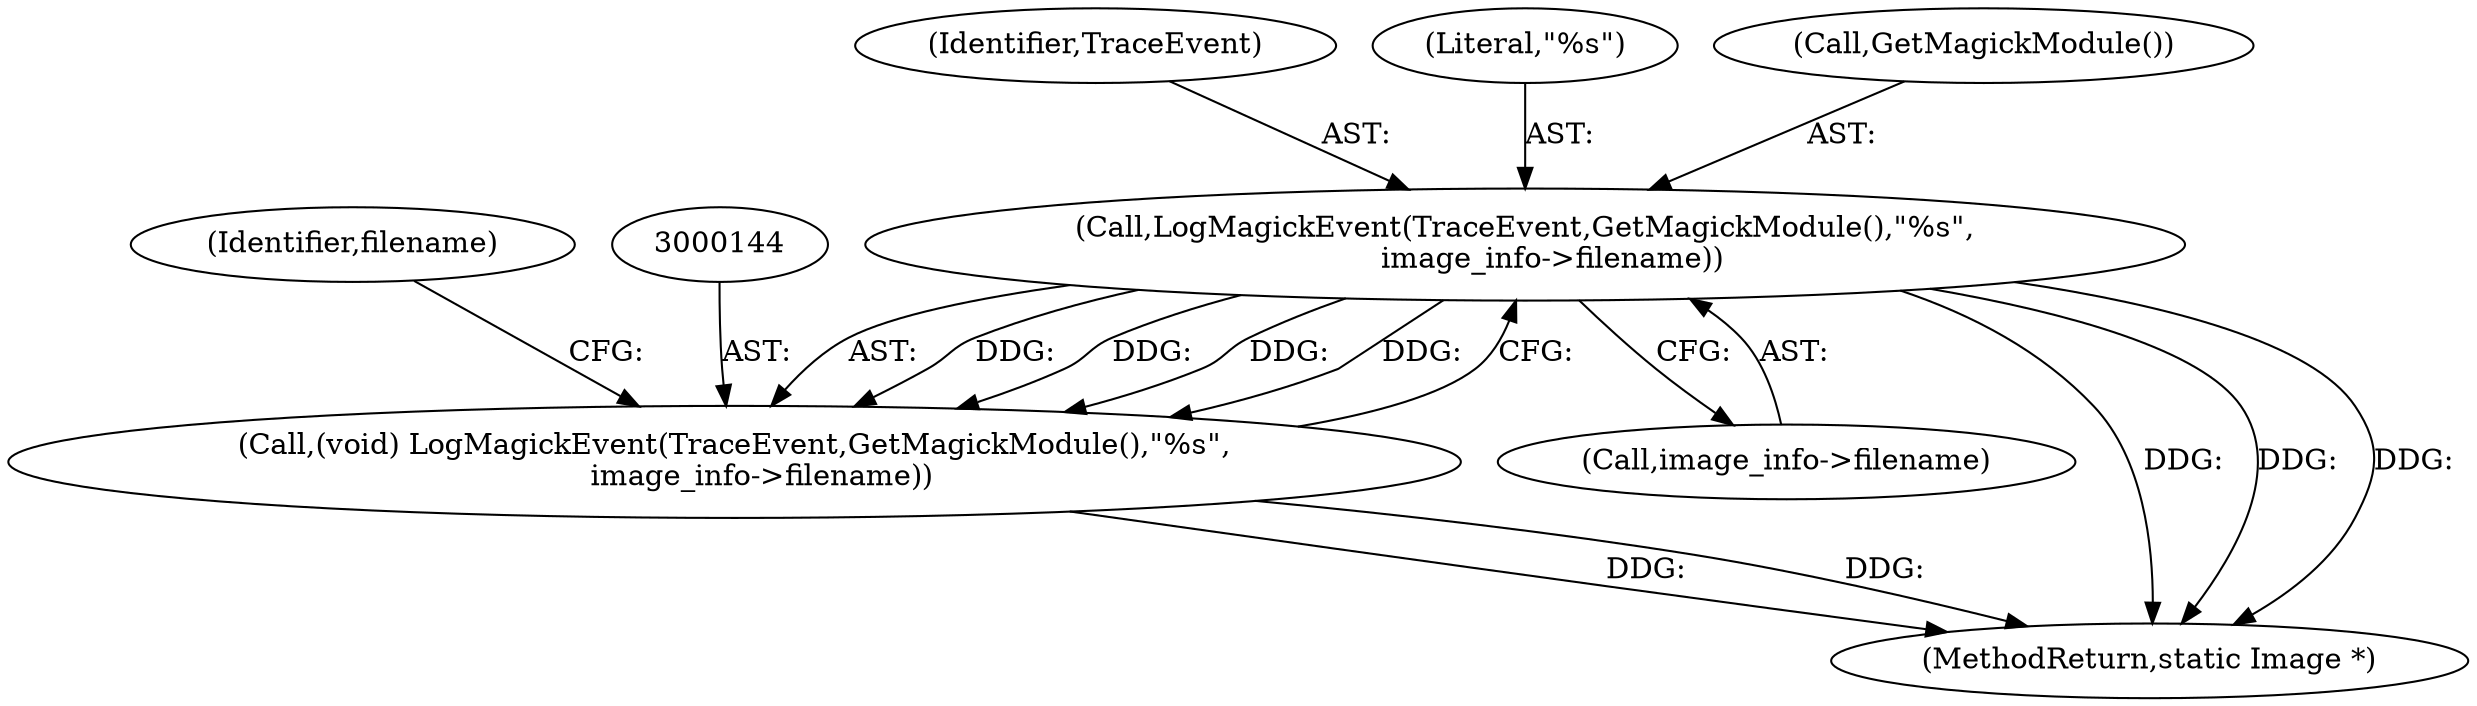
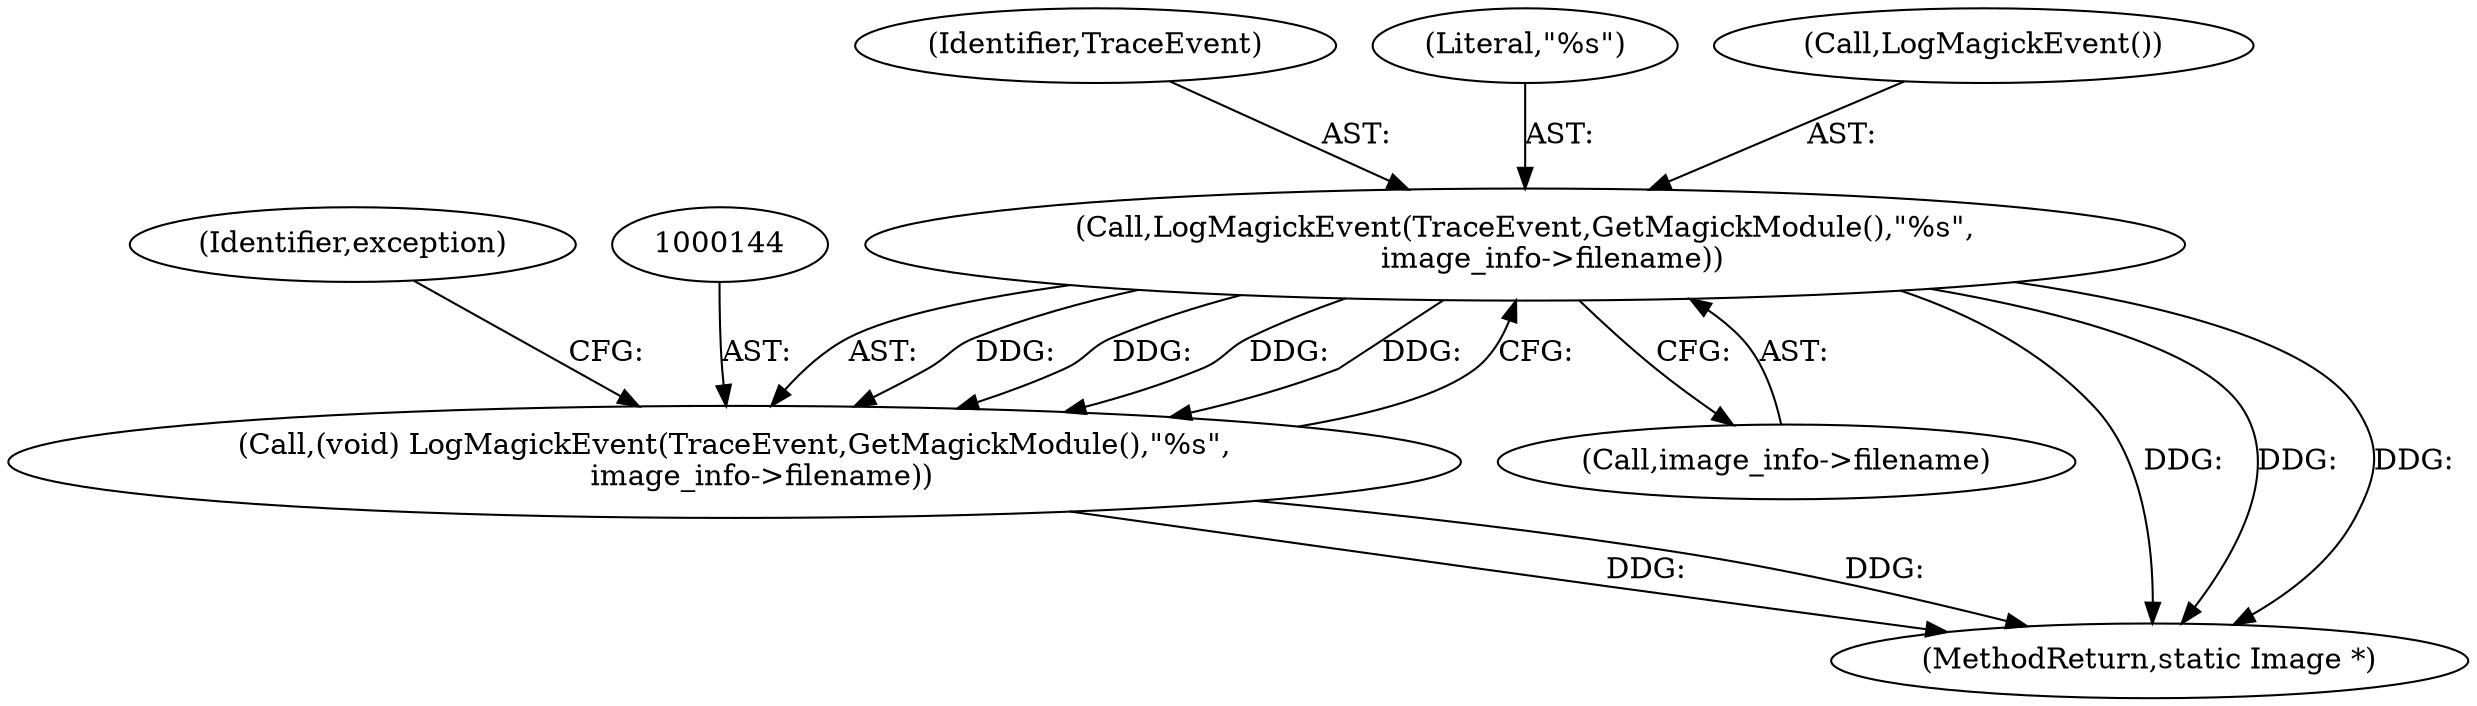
(1984, 46) -> (1984, 46)
(353, 245) -> (353, 245)
(720, 245) -> (720, 245)
